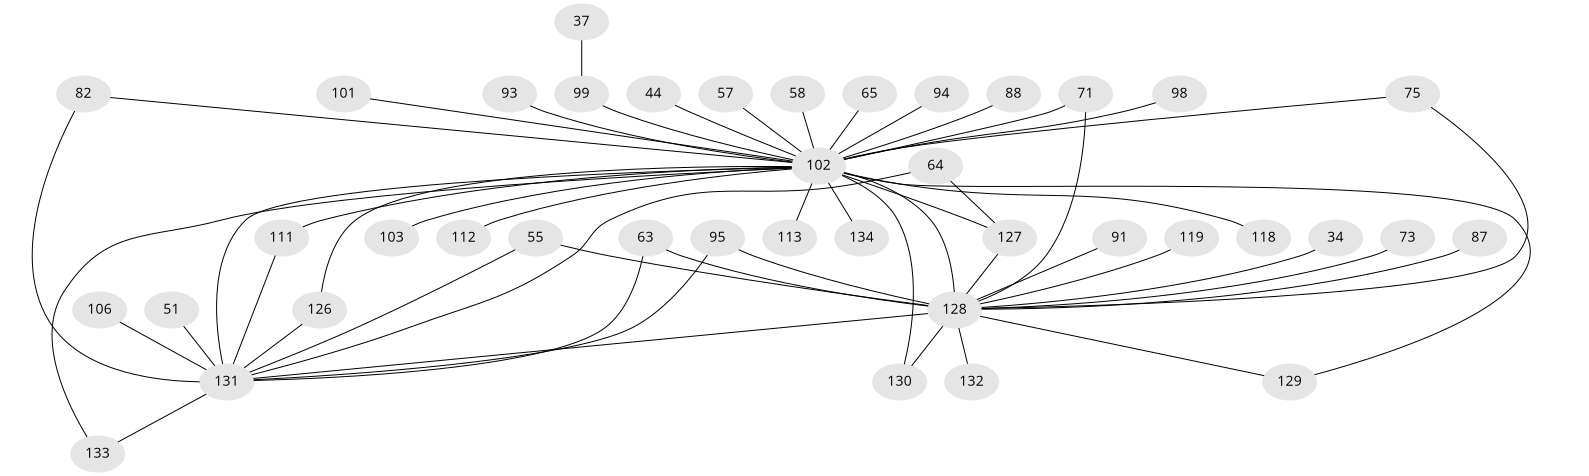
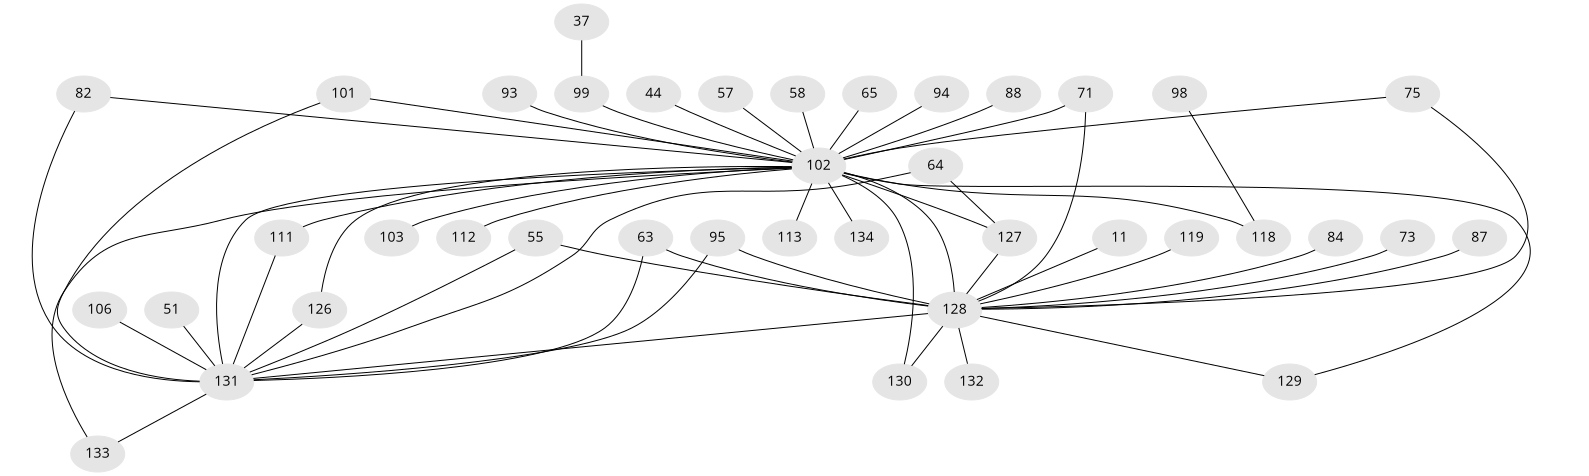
(1000, 133) -> (1222, 166)
none -> (104, 237)
(1120, 238) -> (1120, 238)
(1336, 238) -> (1336, 238)
